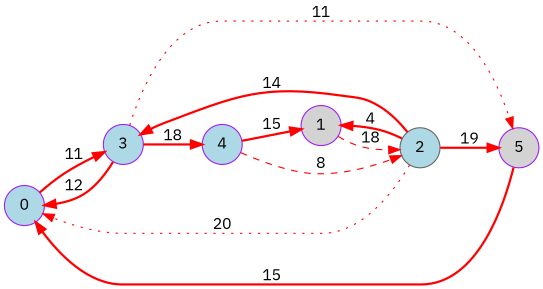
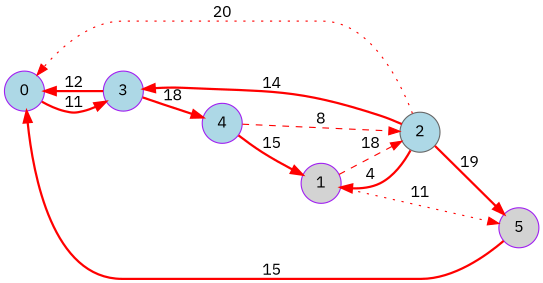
(317, 21) -> (414, 204)
